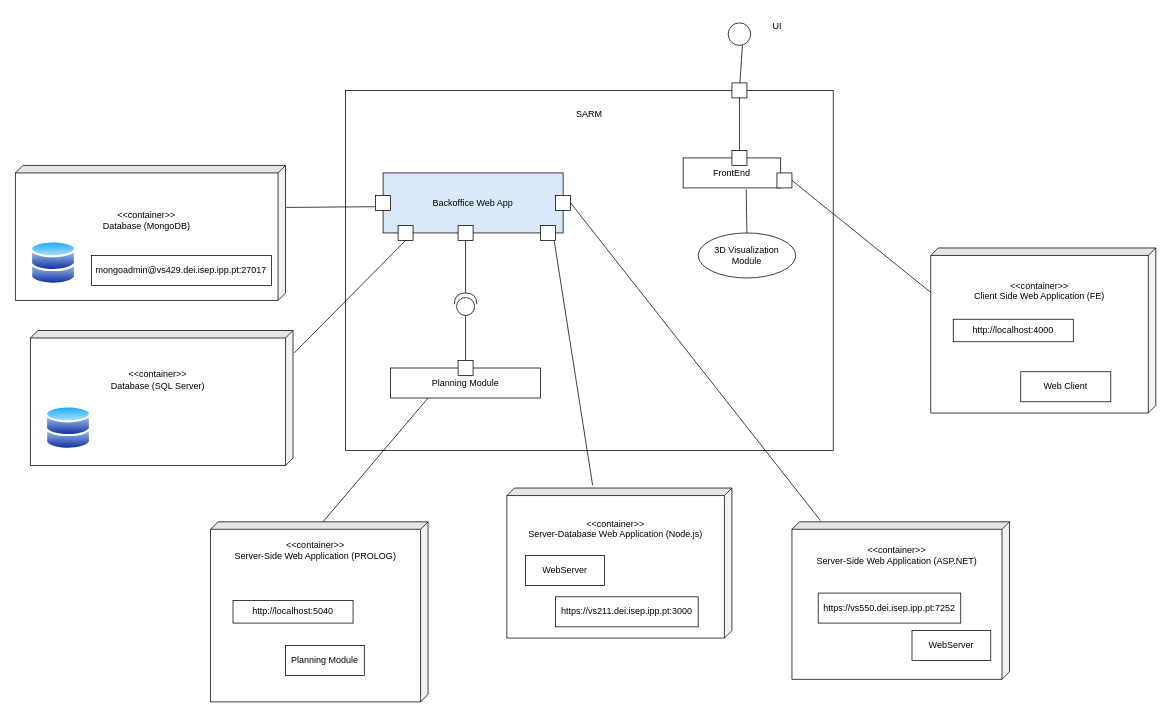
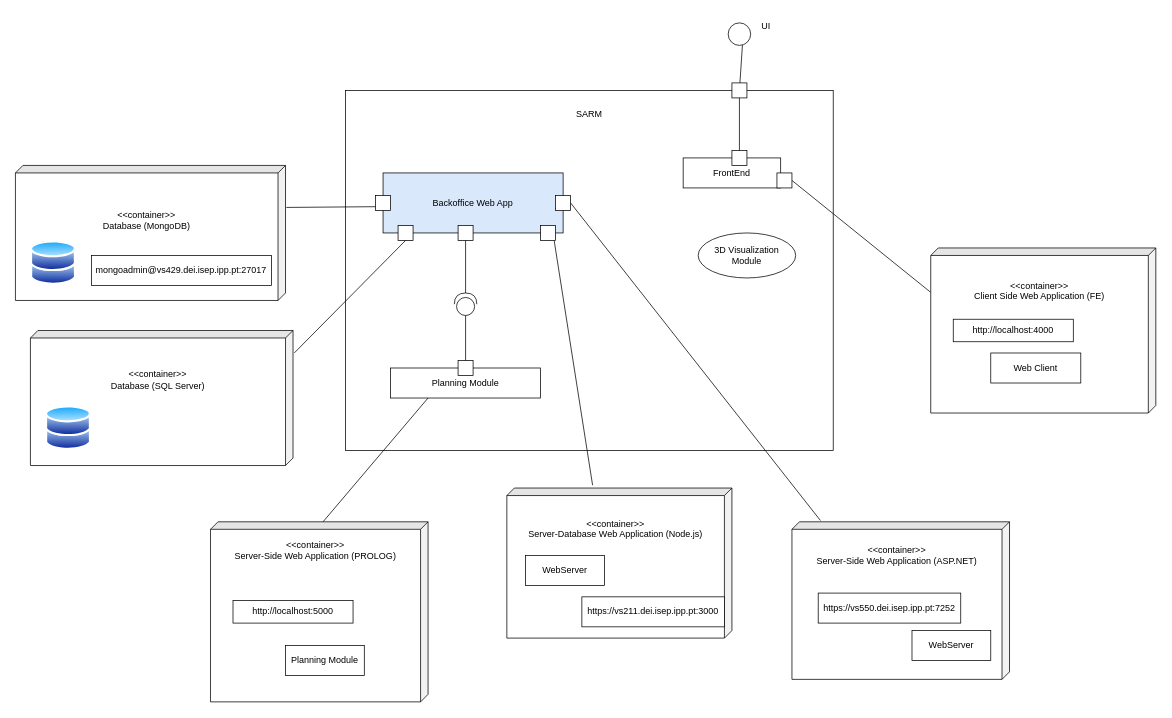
(777, 27) -> (765, 27)
(746, 211) -> none
(1065, 387) -> (1035, 368)
(293, 612) -> (293, 612)
(627, 612) -> (653, 612)
